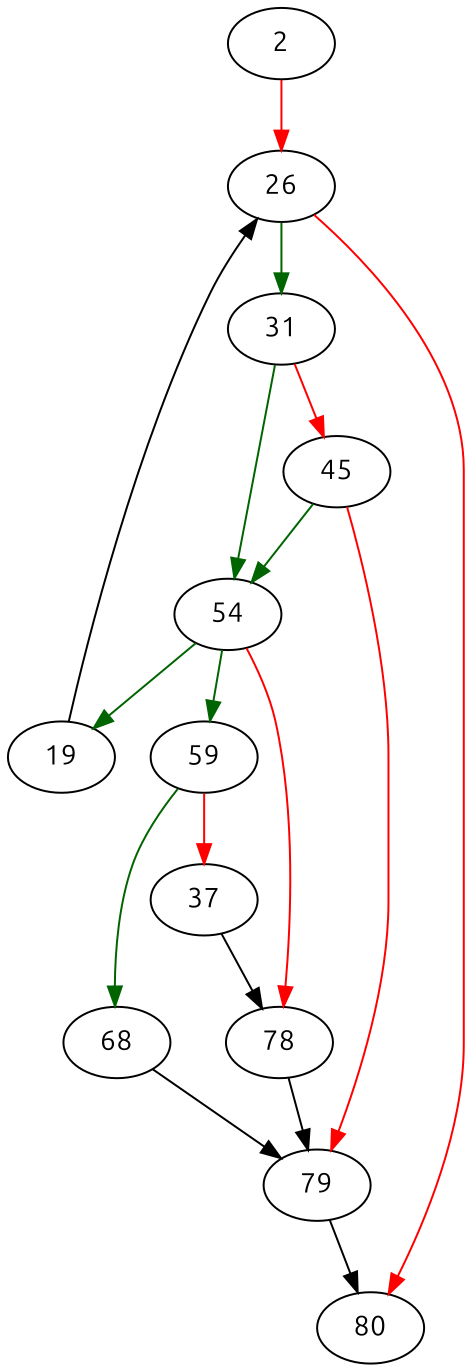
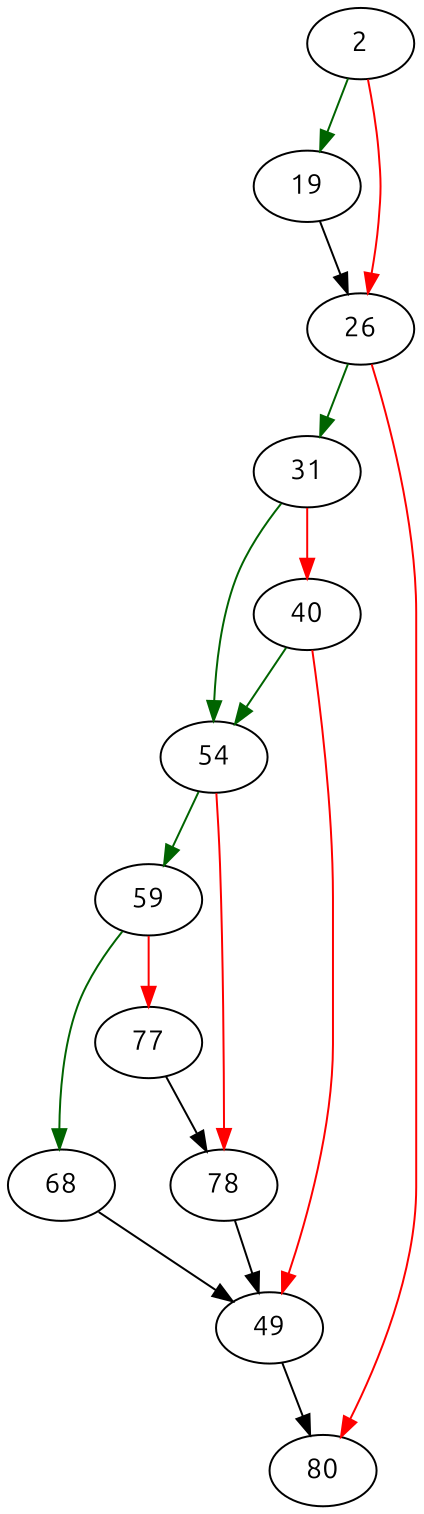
(337, 472) -> (307, 614)
(152, 679) -> (338, 105)
(204, 900) -> (149, 1043)
(317, 1185) -> (270, 1328)
